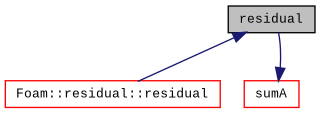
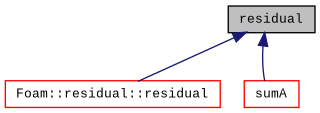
(280, 50) -> (263, 64)
